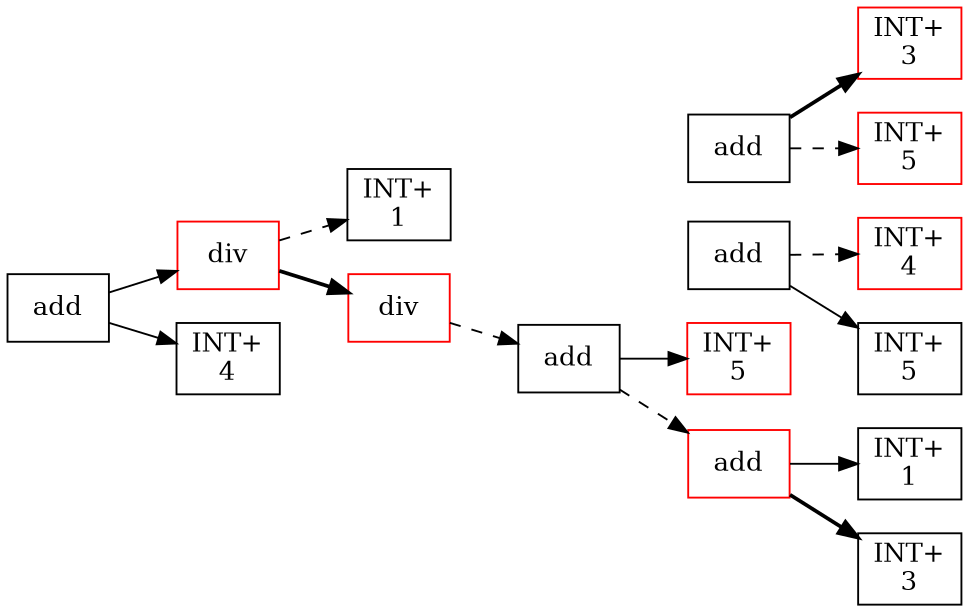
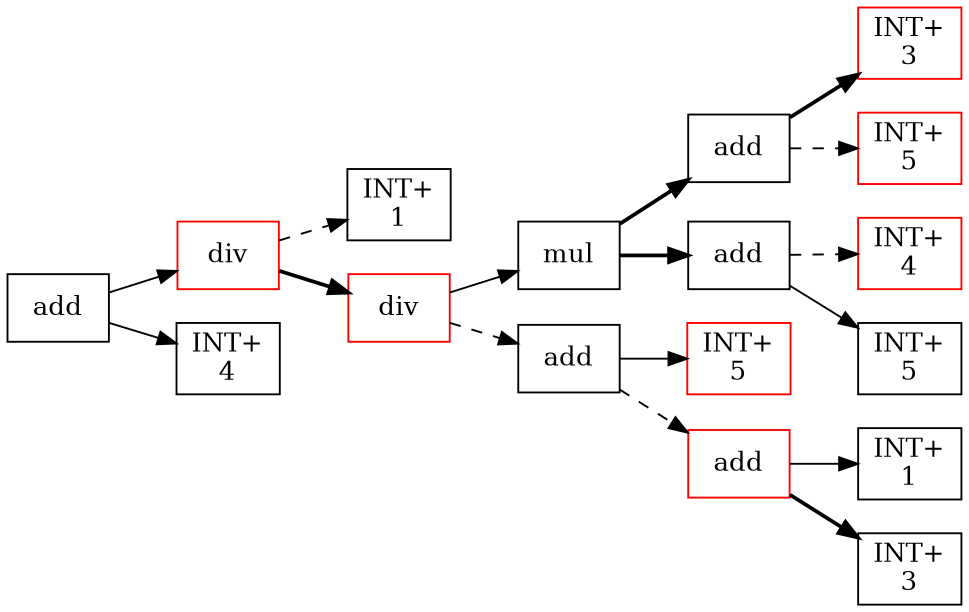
none -> (569, 255)
